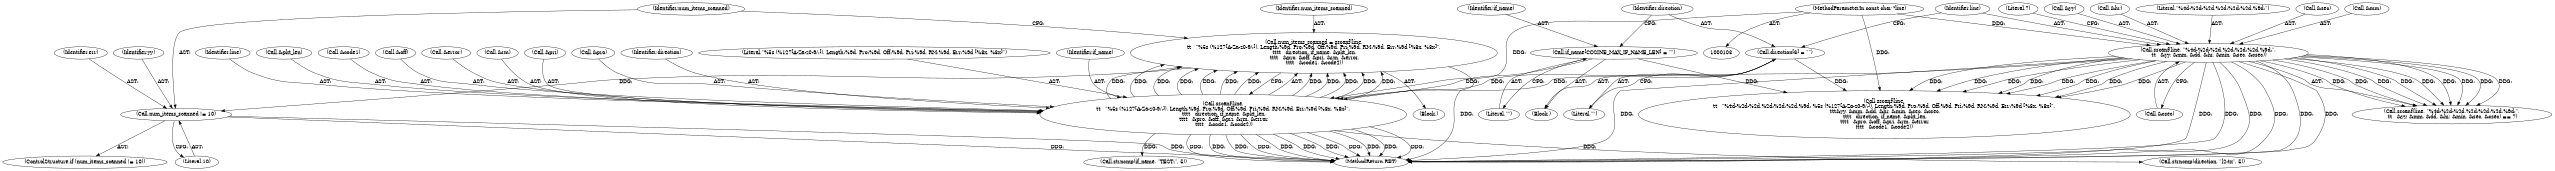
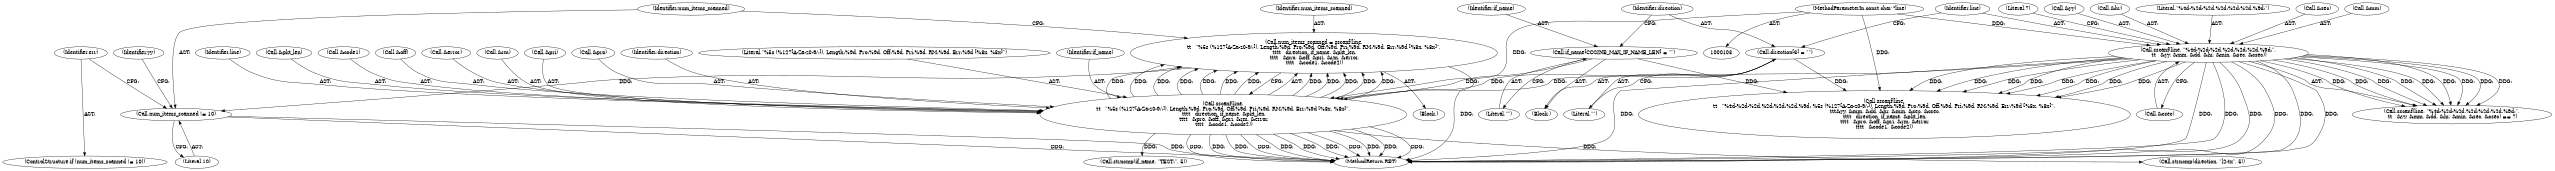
(134, 82) -> (134, 82)
(164, 82) -> (164, 82)
(132, 138) -> (83, 106)
